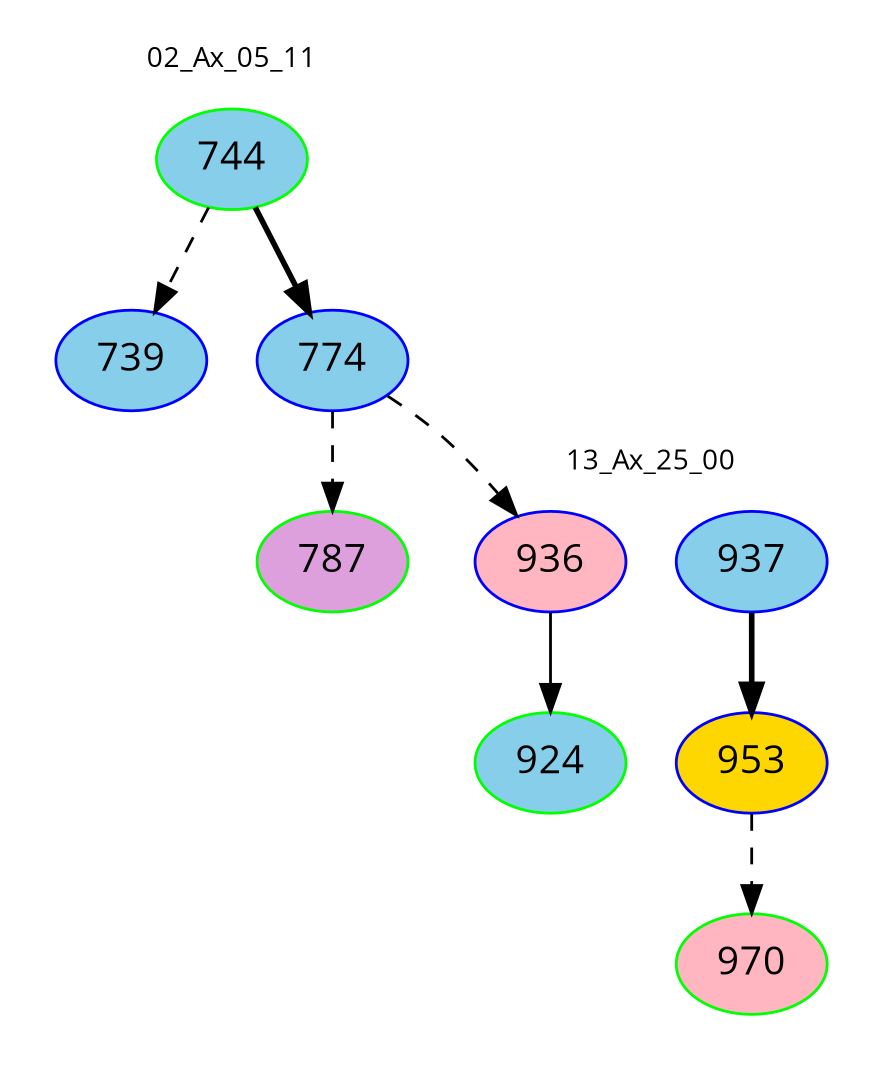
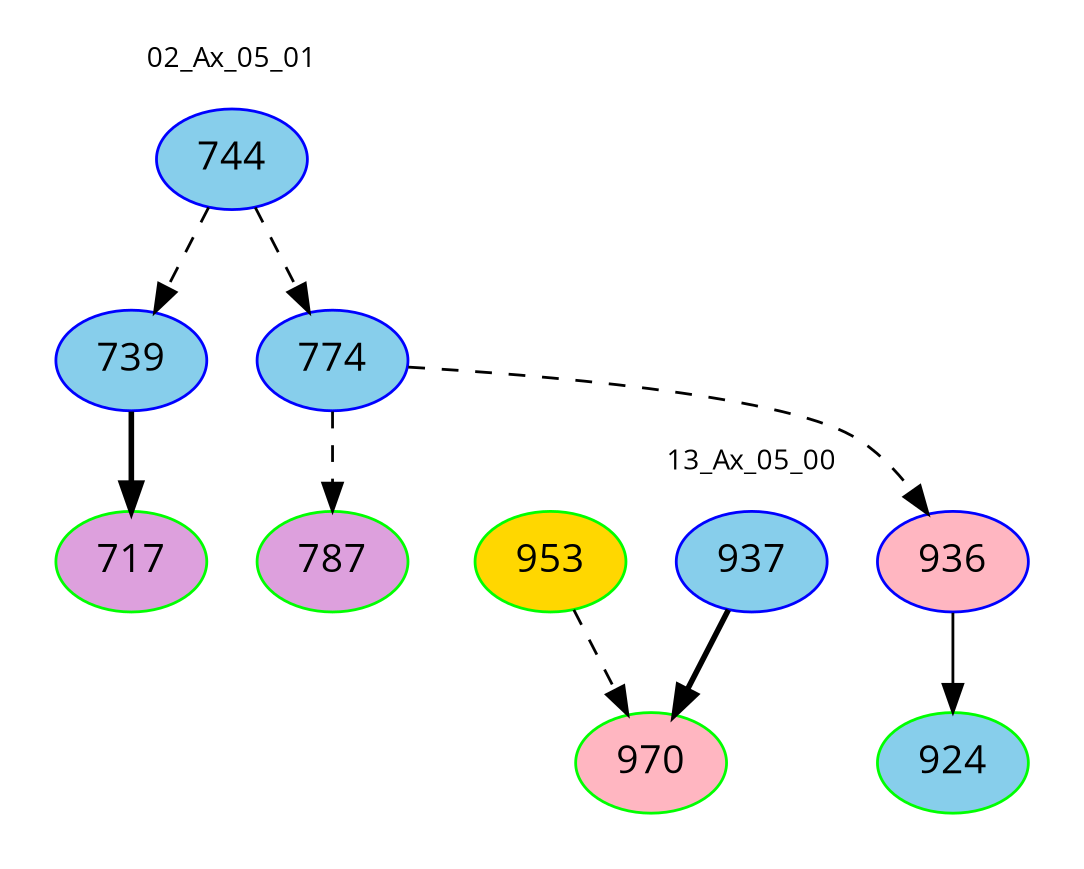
(232, 60) -> (232, 60)
(232, 159) -> (232, 159)
(276, 247) -> (276, 247)
(651, 462) -> (752, 462)
none -> (131, 562)
(752, 649) -> (708, 650)
(752, 763) -> (551, 562)
